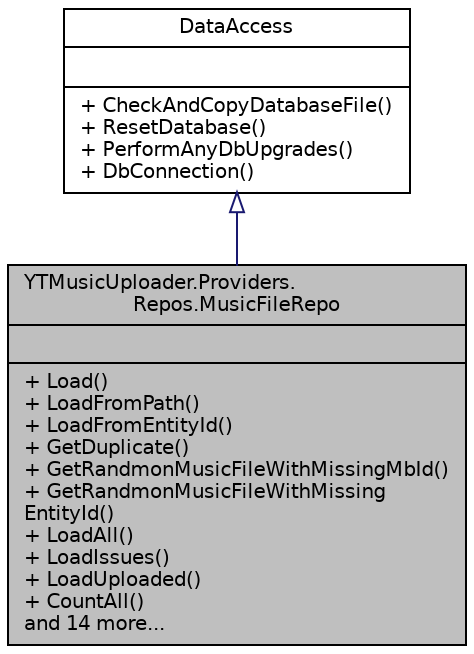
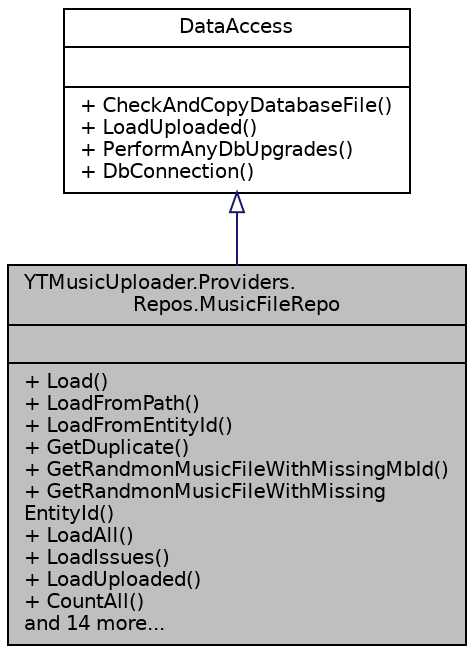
(174, 128) -> (169, 128)
